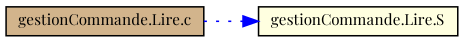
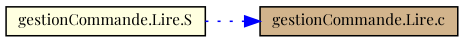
(223, 21) -> (225, 21)
